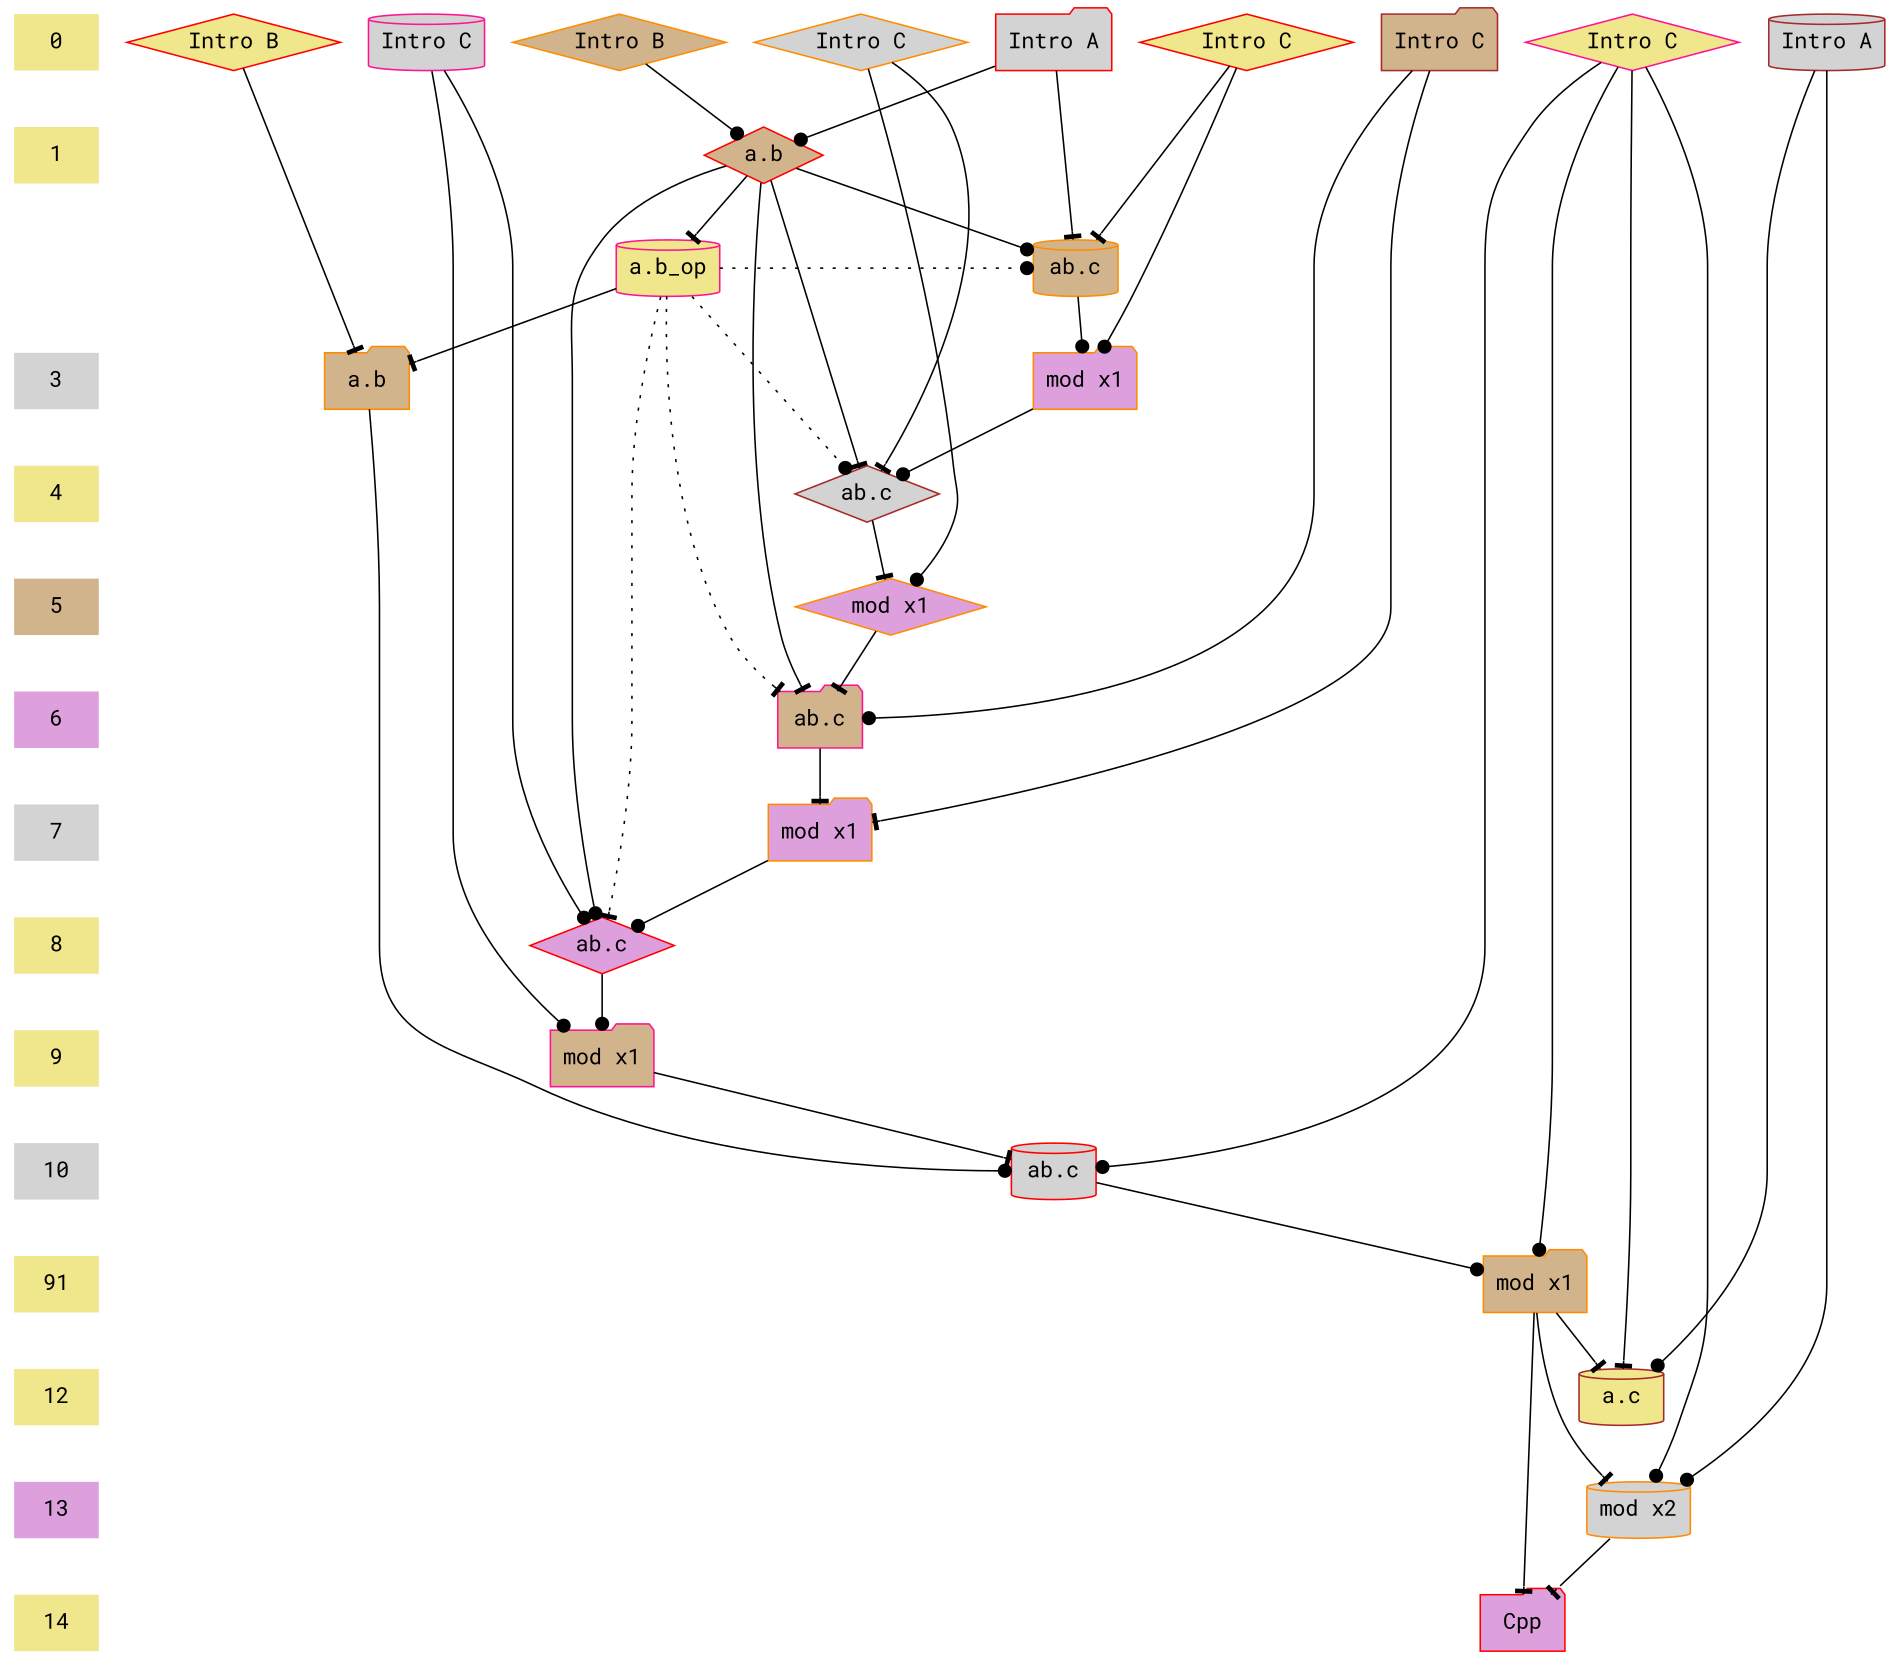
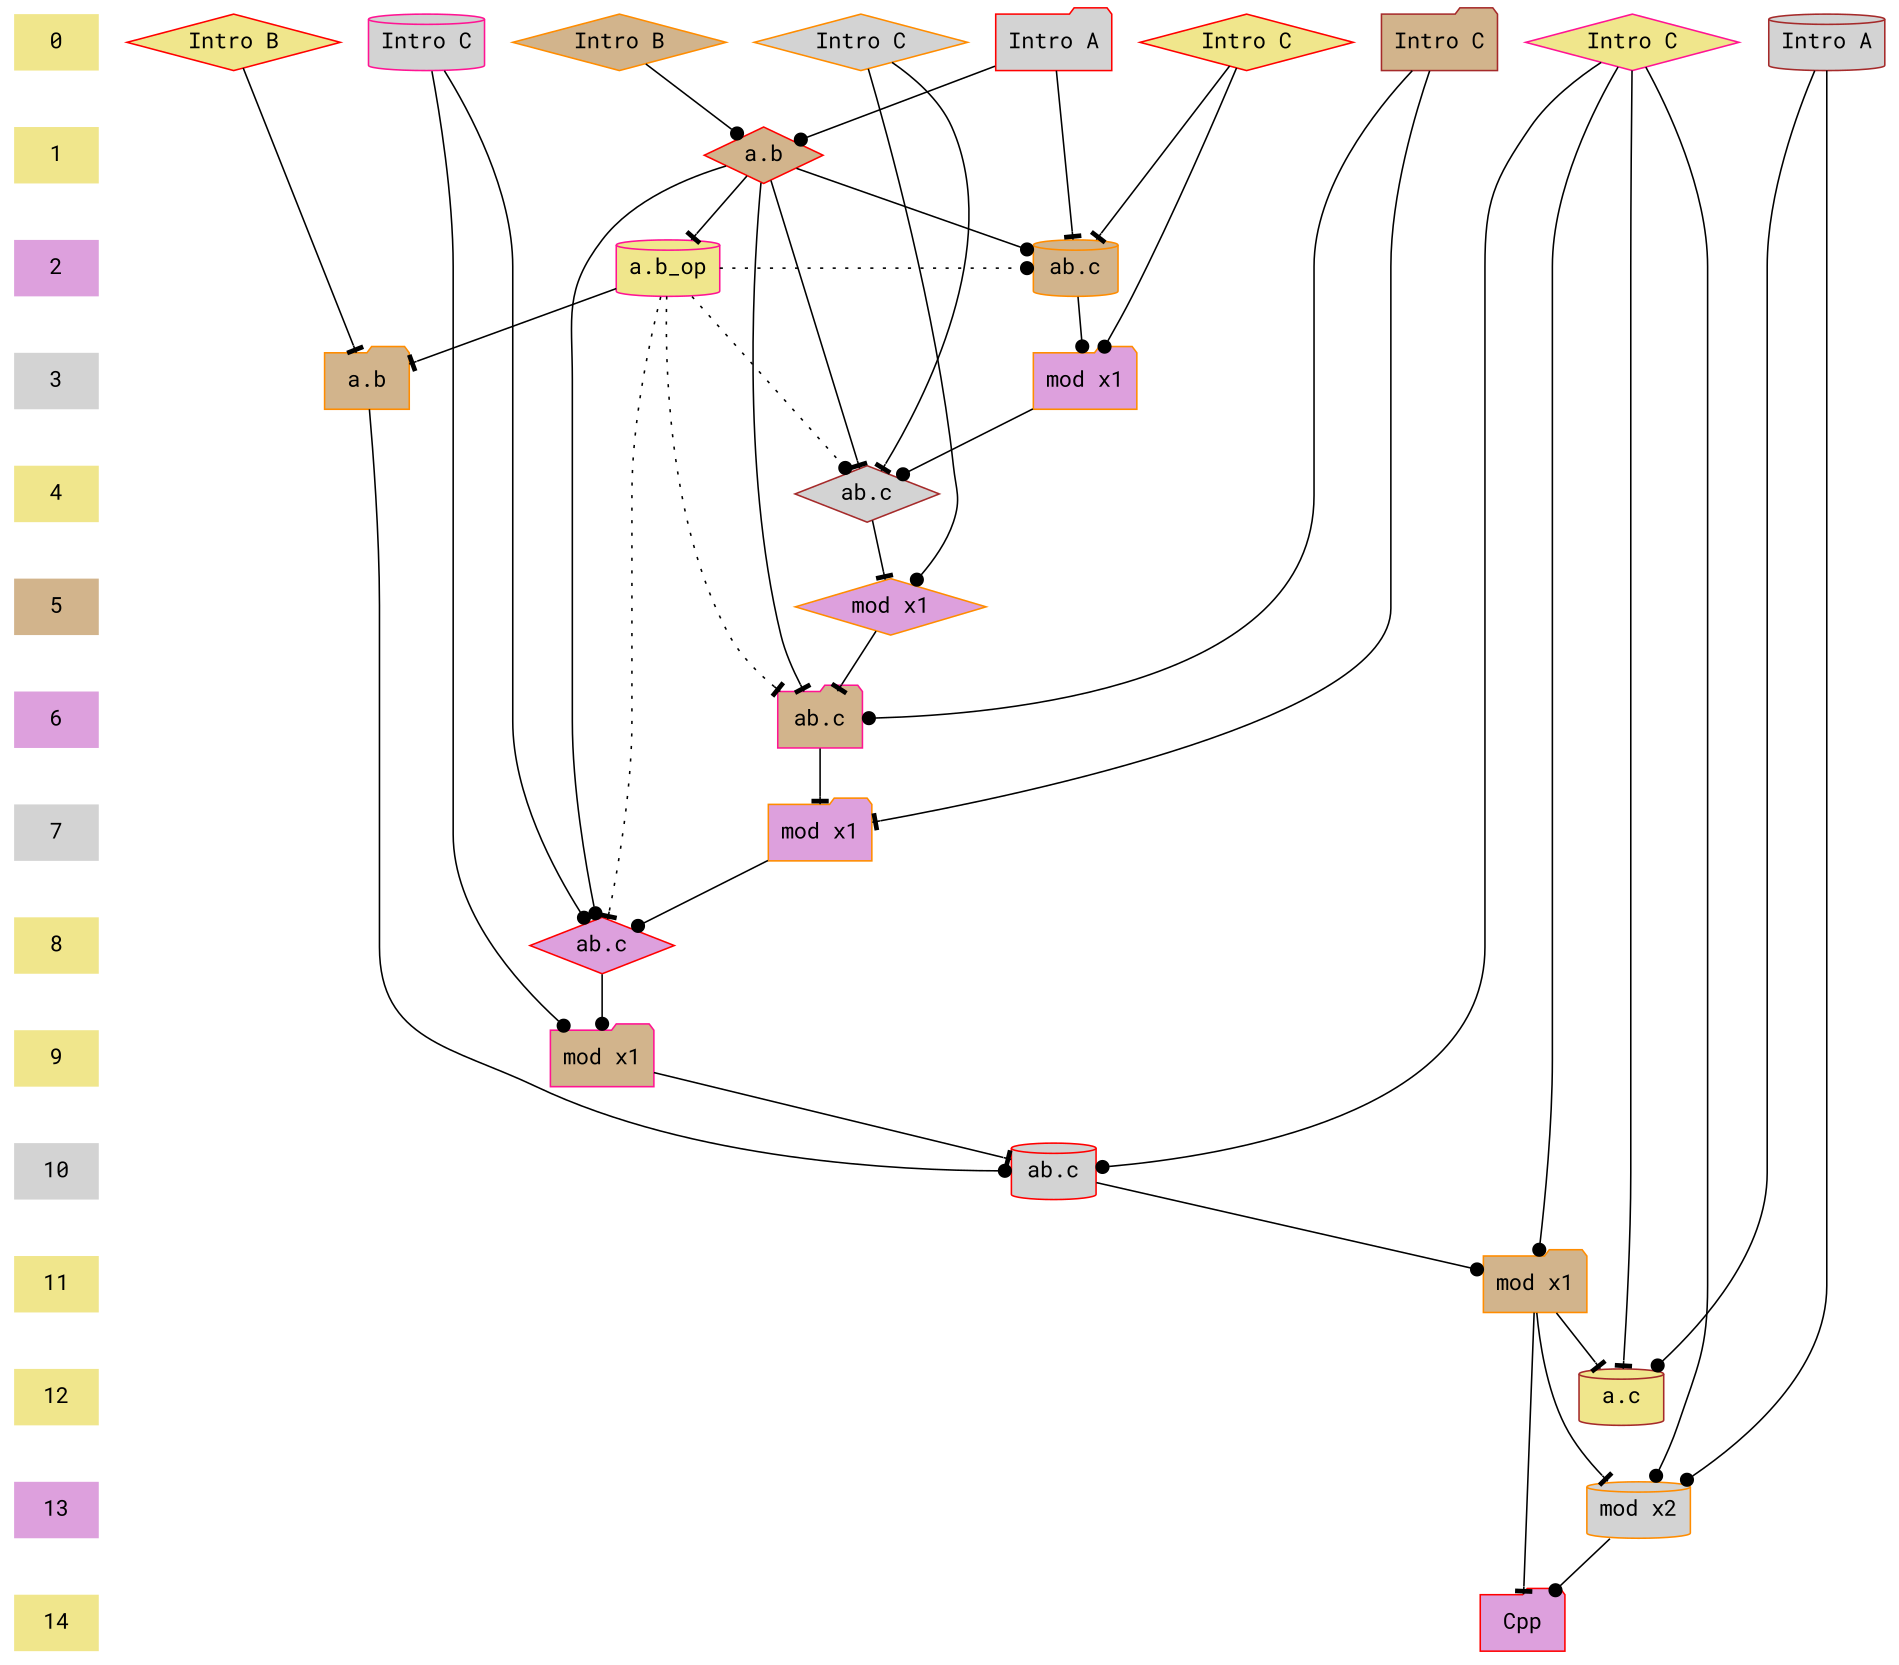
none -> (56, 268)
(56, 1284) -> (56, 1284)
(1585, 1562) -> (1585, 1562)
